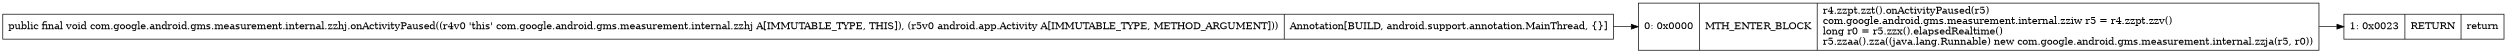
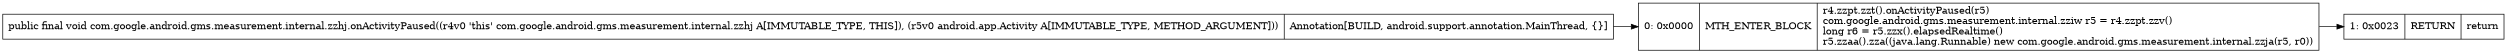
(1913, 32) -> (1913, 32)
